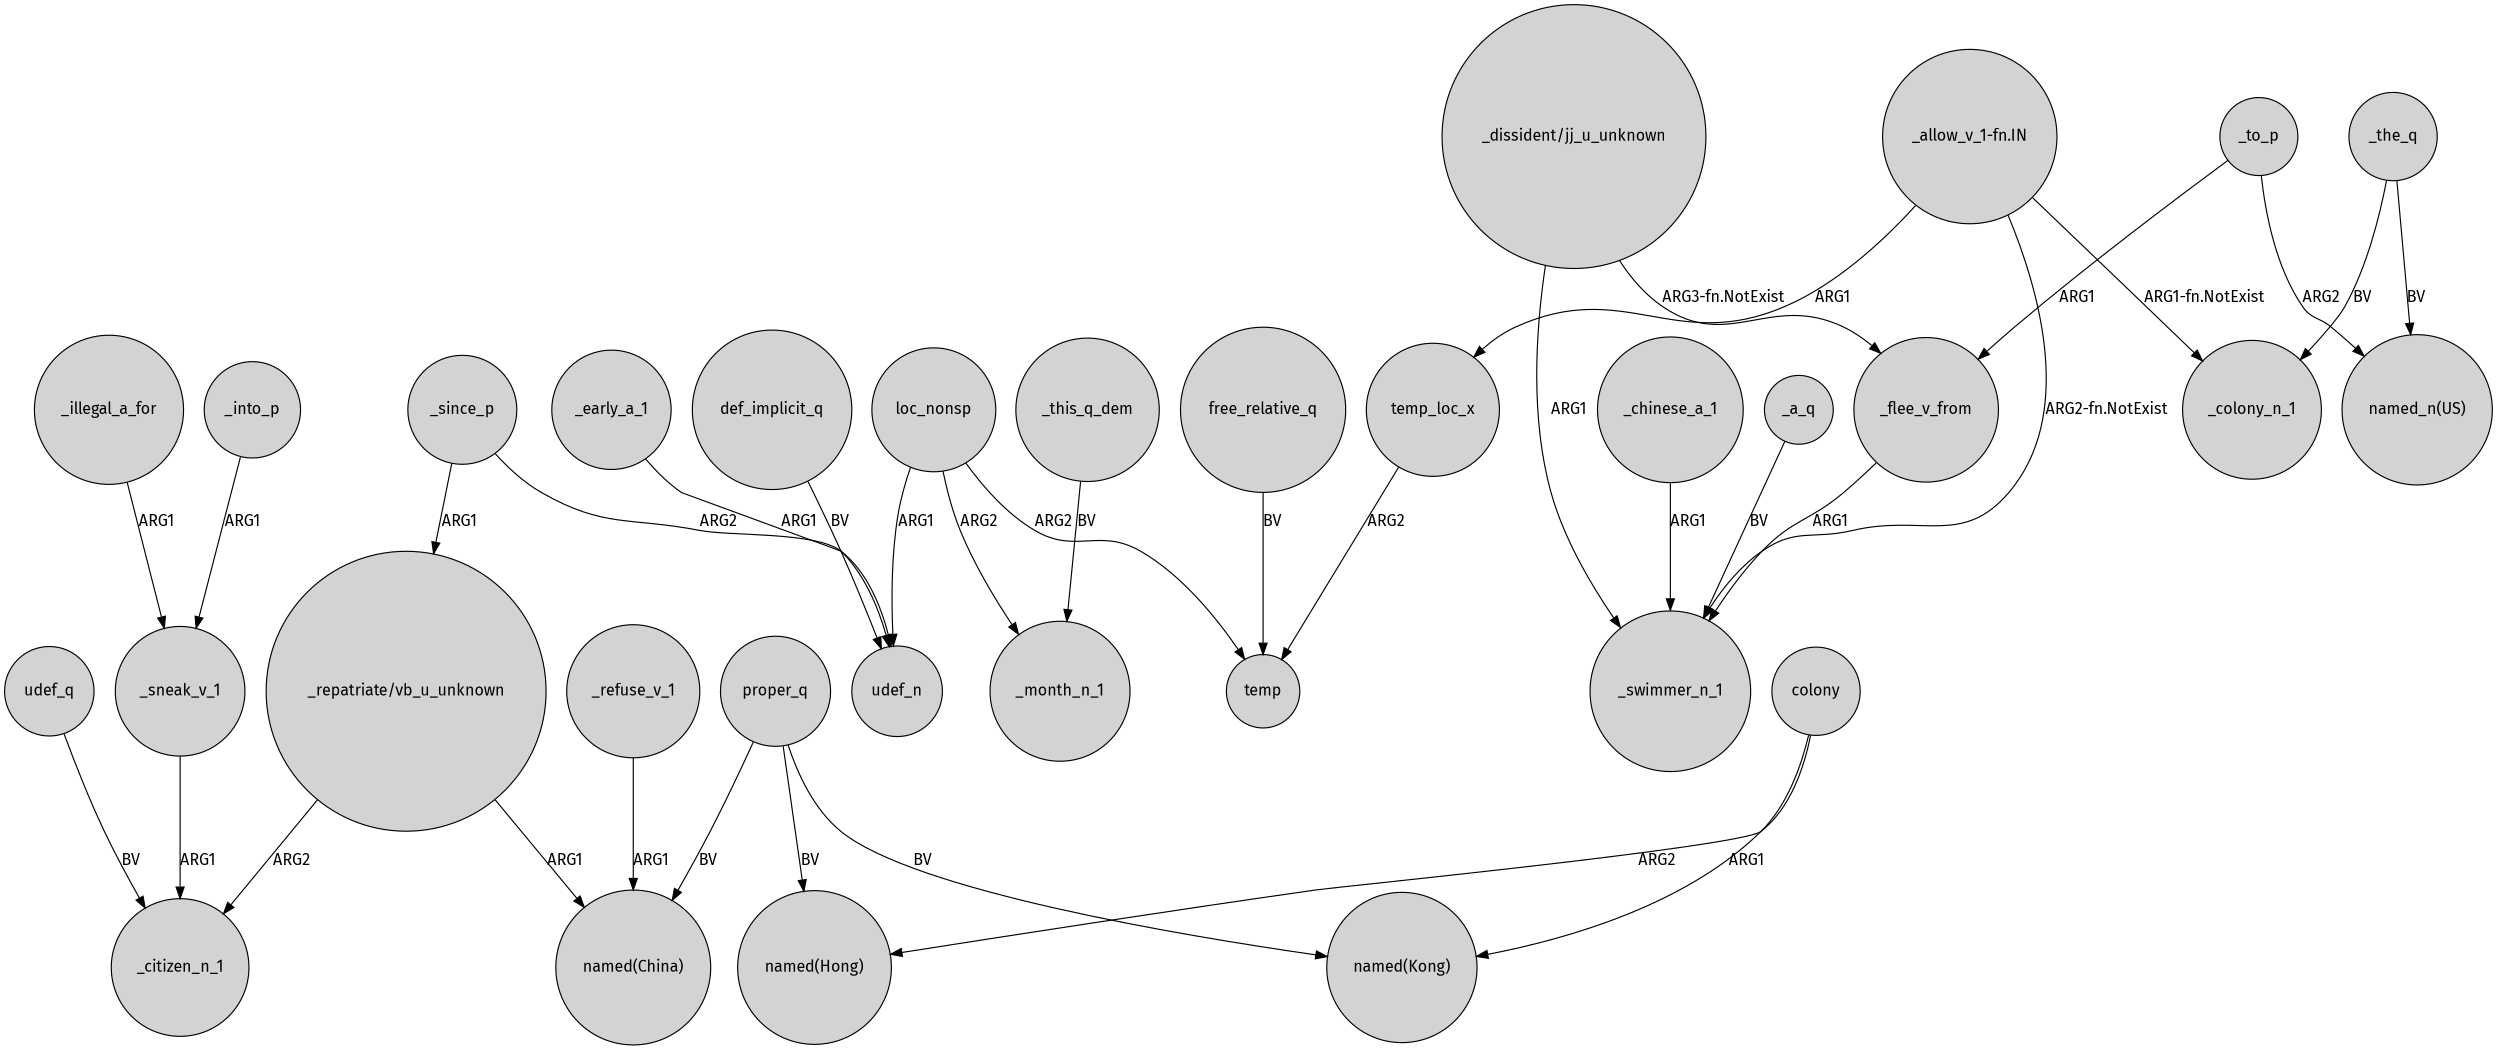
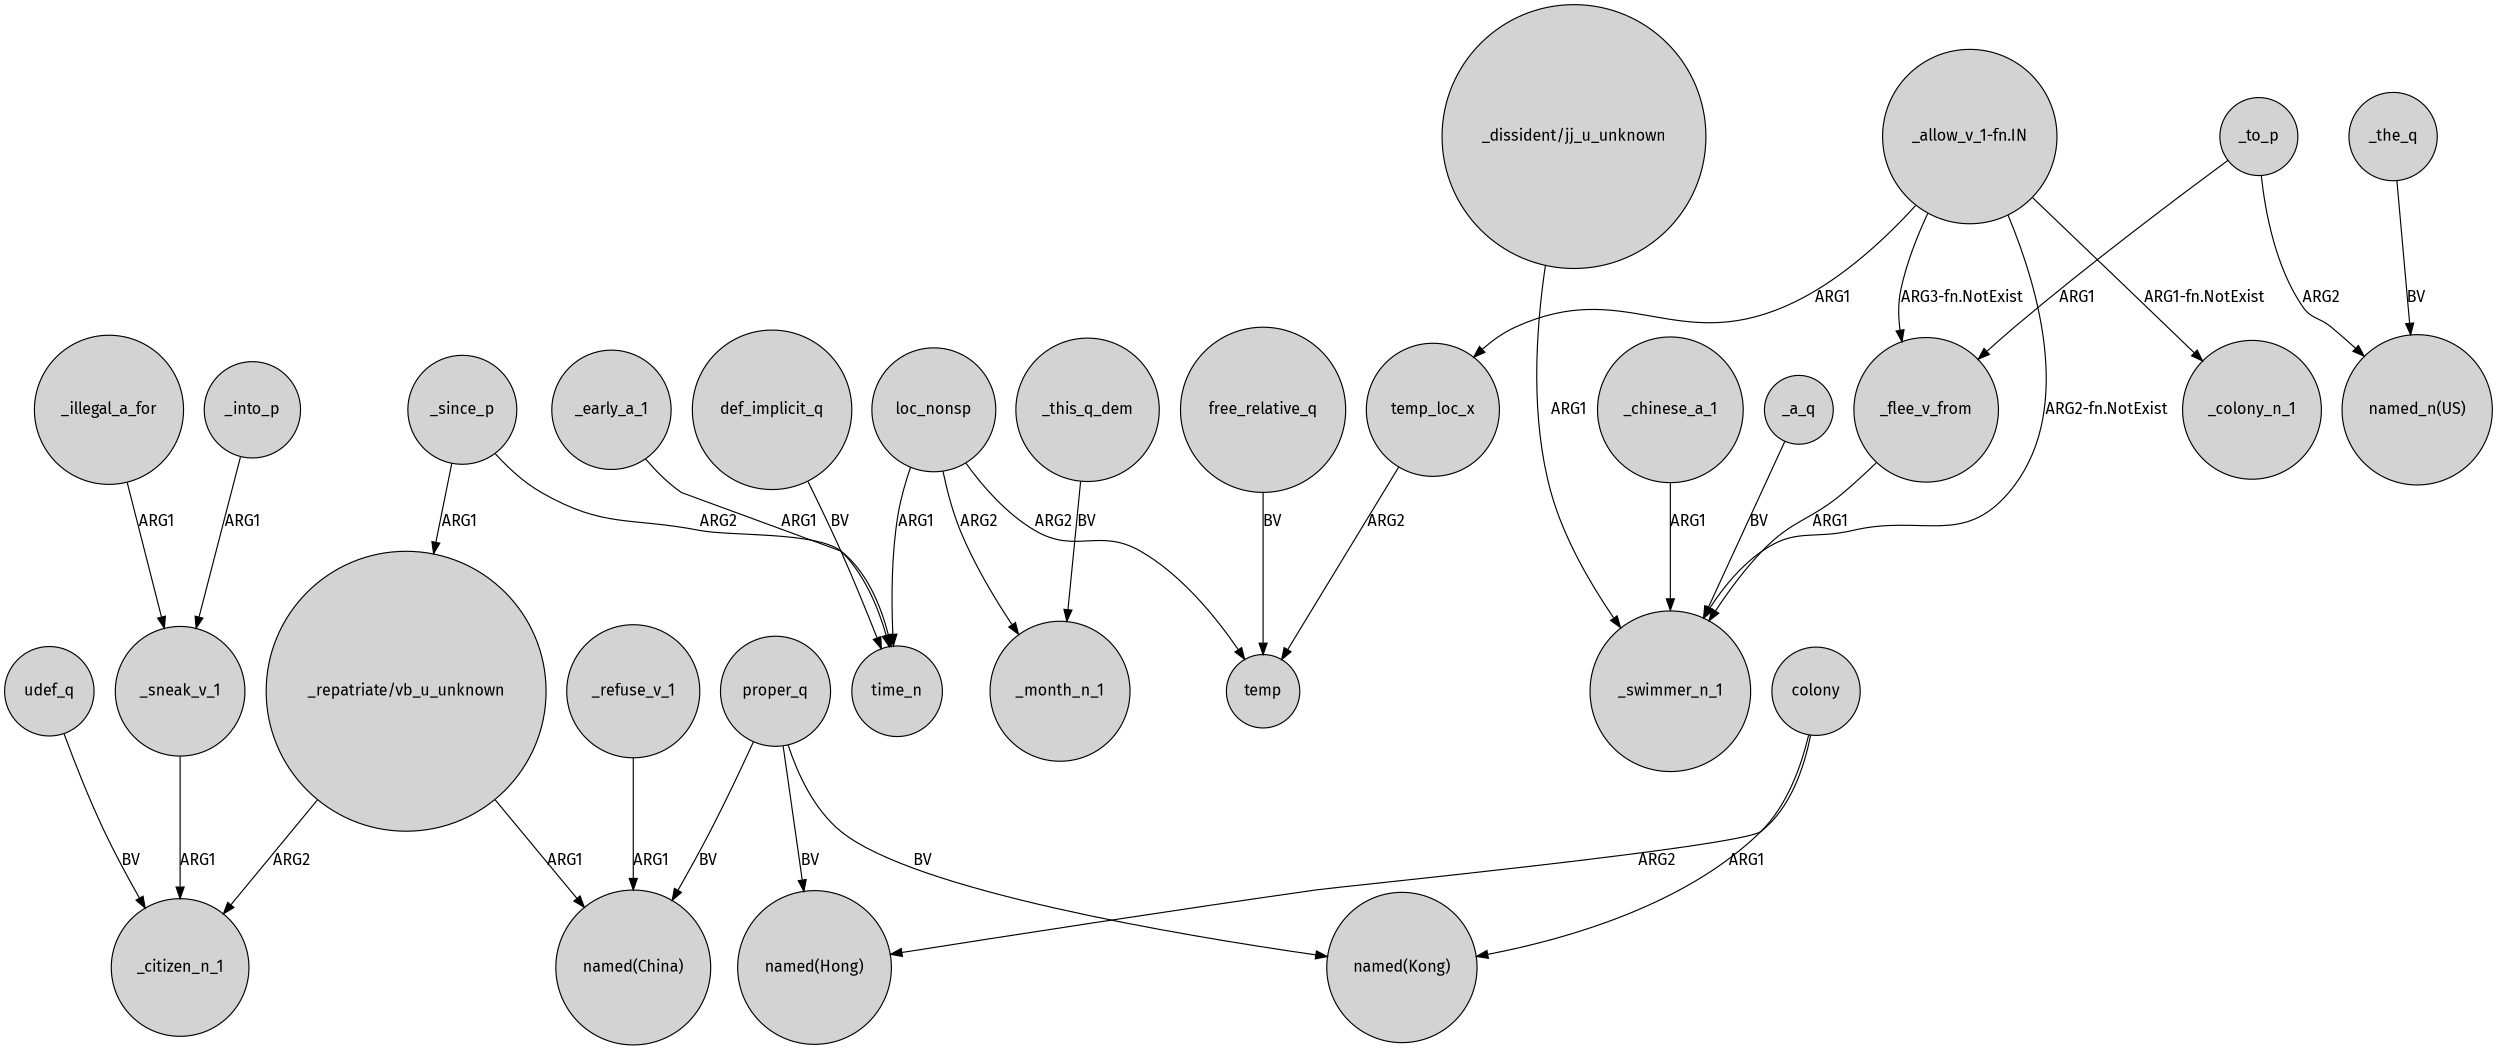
(2361, 272) -> none
(1780, 317) -> (1906, 270)
(897, 691) -> (897, 691)
